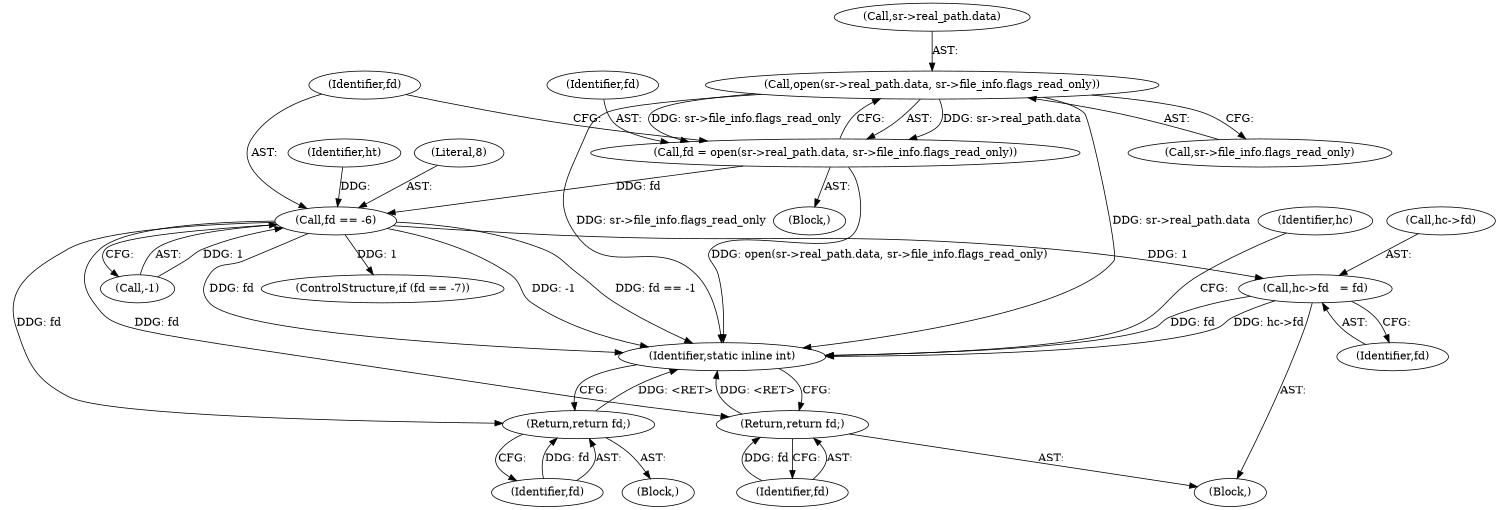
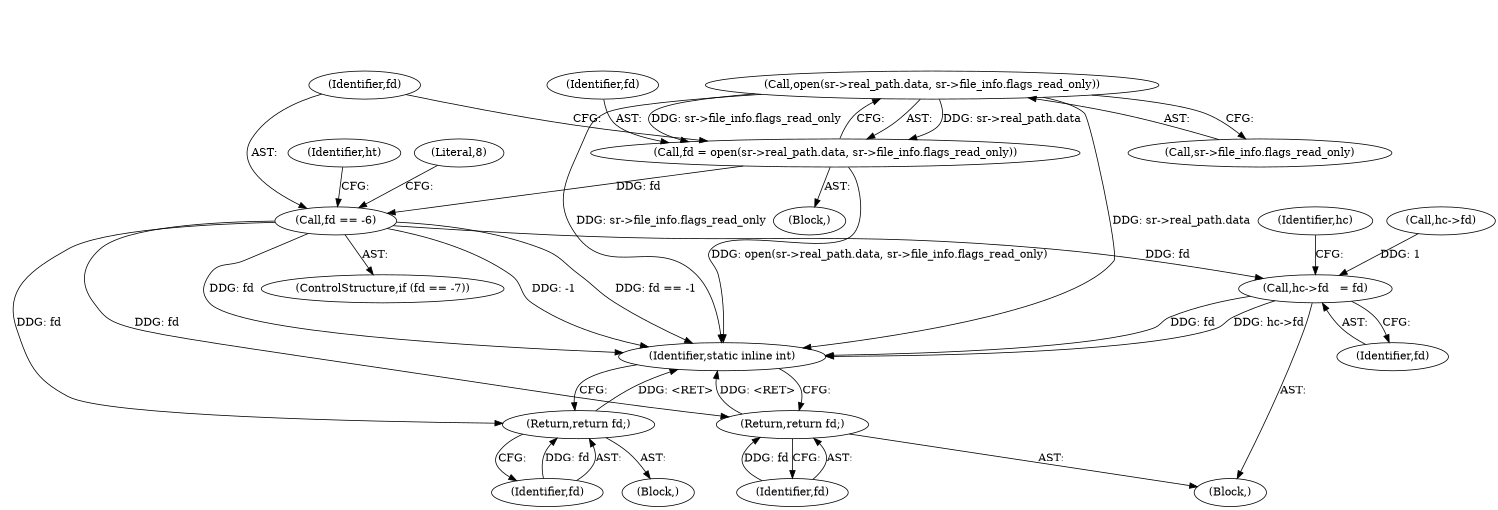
(932, 17) -> none
(357, 187) -> (357, 187)
(421, 187) -> (421, 187)
(377, 255) -> (377, 255)
(1168, 255) -> (1168, 255)
(1400, 255) -> (1400, 255)
(138, 289) -> none
(1121, 330) -> (1315, 251)
